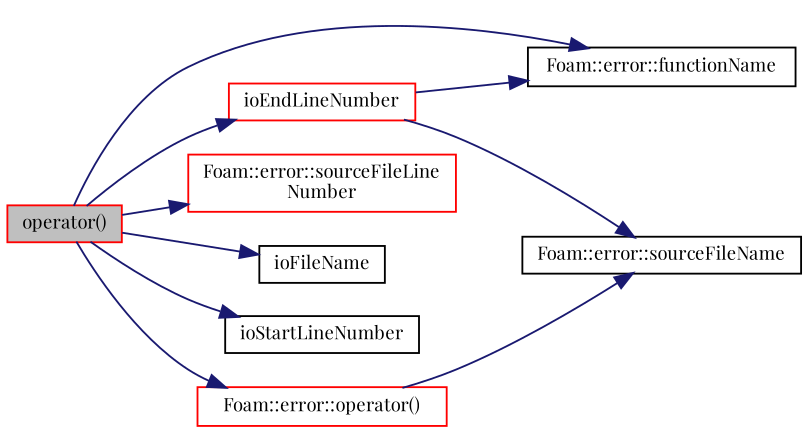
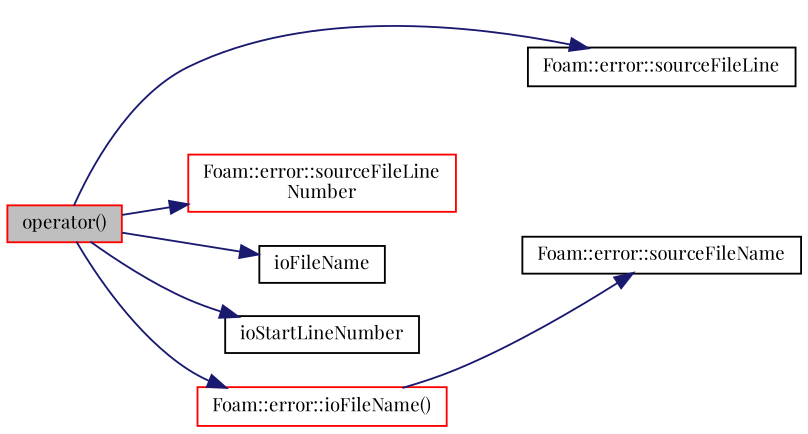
(662, 67) -> (662, 67)
(322, 102) -> none
(322, 407) -> (322, 407)
